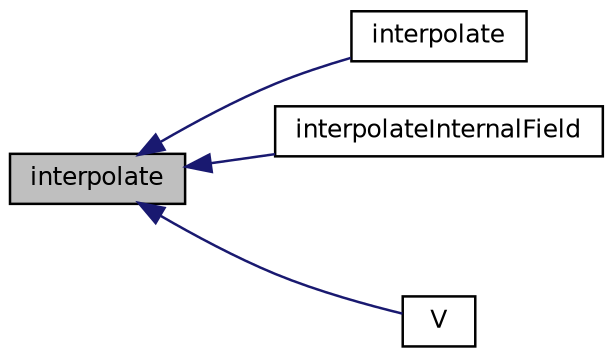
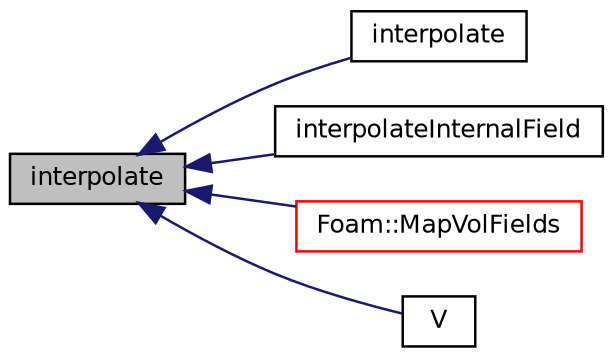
none -> (439, 226)
